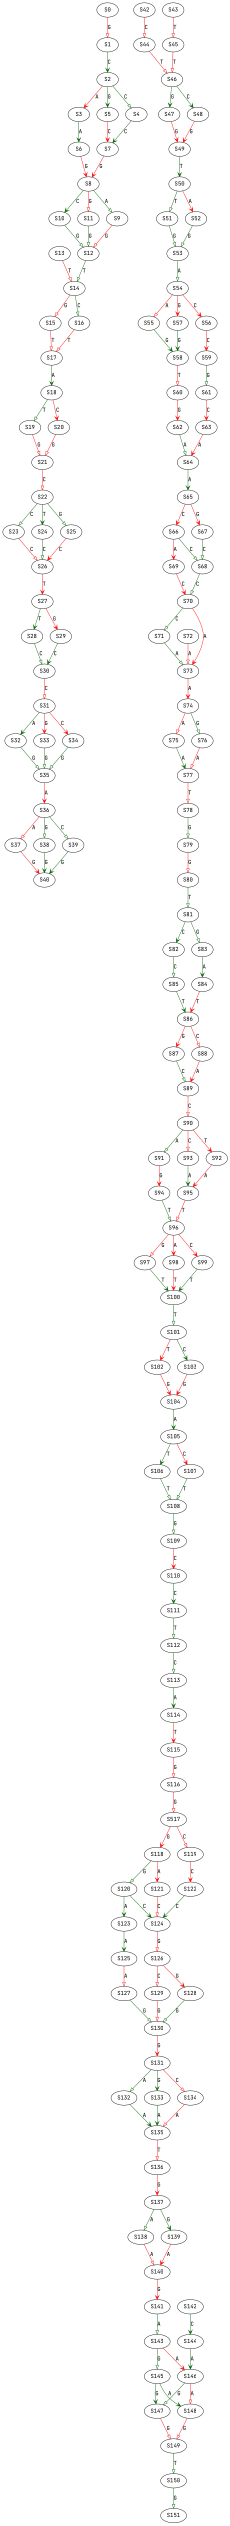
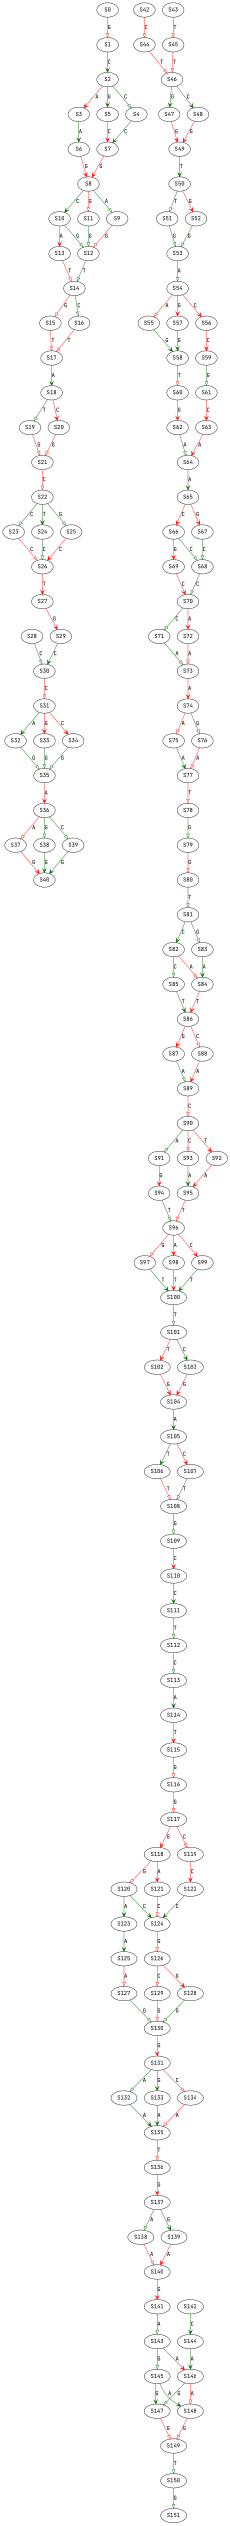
(190, 201) -> (190, 201)
none -> (60, 234)
(175, 549) -> (175, 549)
(38, 617) -> none
(203, 634) -> (188, 617)
none -> (187, 965)
(183, 1071) -> (183, 1071)
(165, 1487) -> (165, 1487)
(174, 1820) -> (174, 1820)
(142, 1870) -> (142, 1870)
